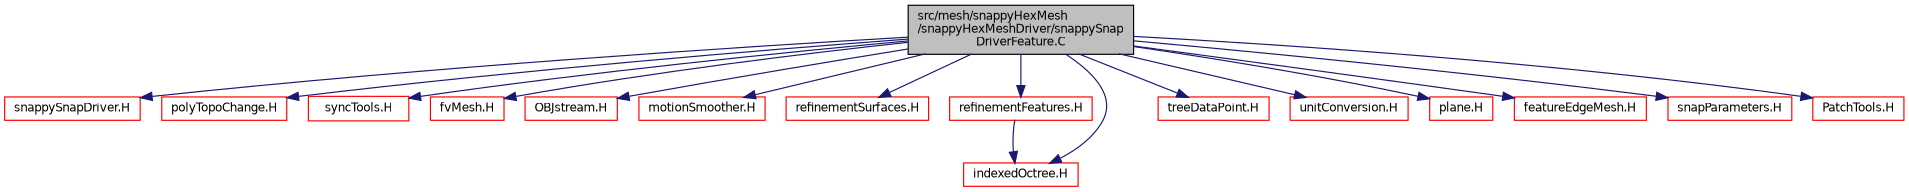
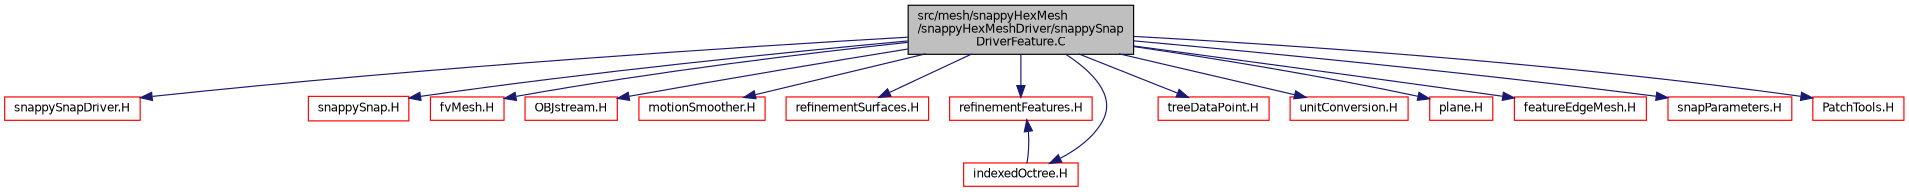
(224, 109) -> none
(359, 109) -> (359, 109)
(1013, 136) -> (1029, 148)
